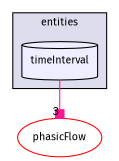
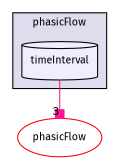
(60, 23) -> (60, 23)
